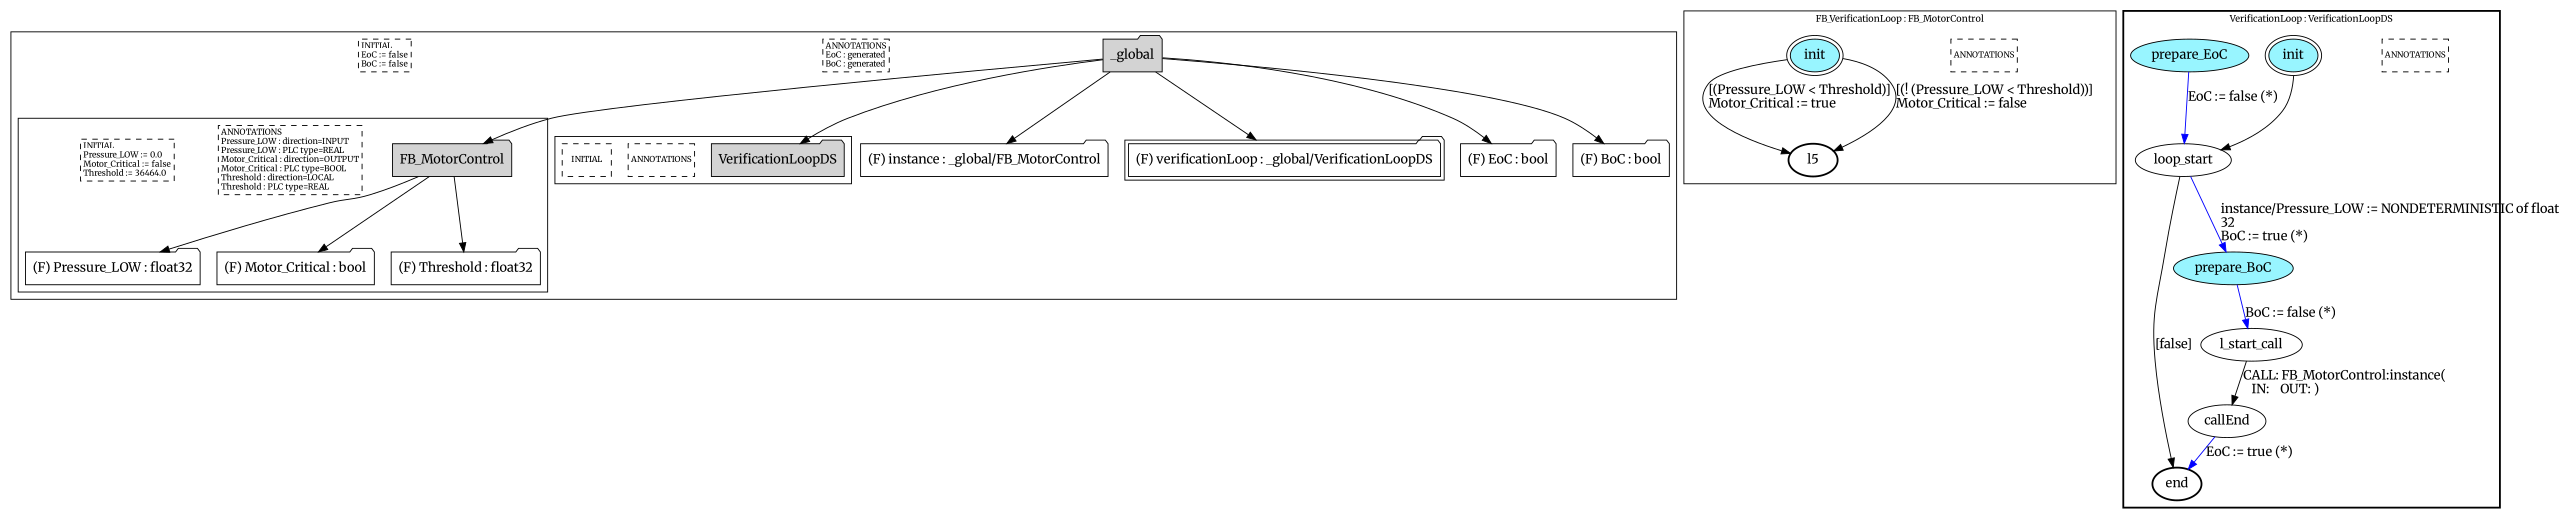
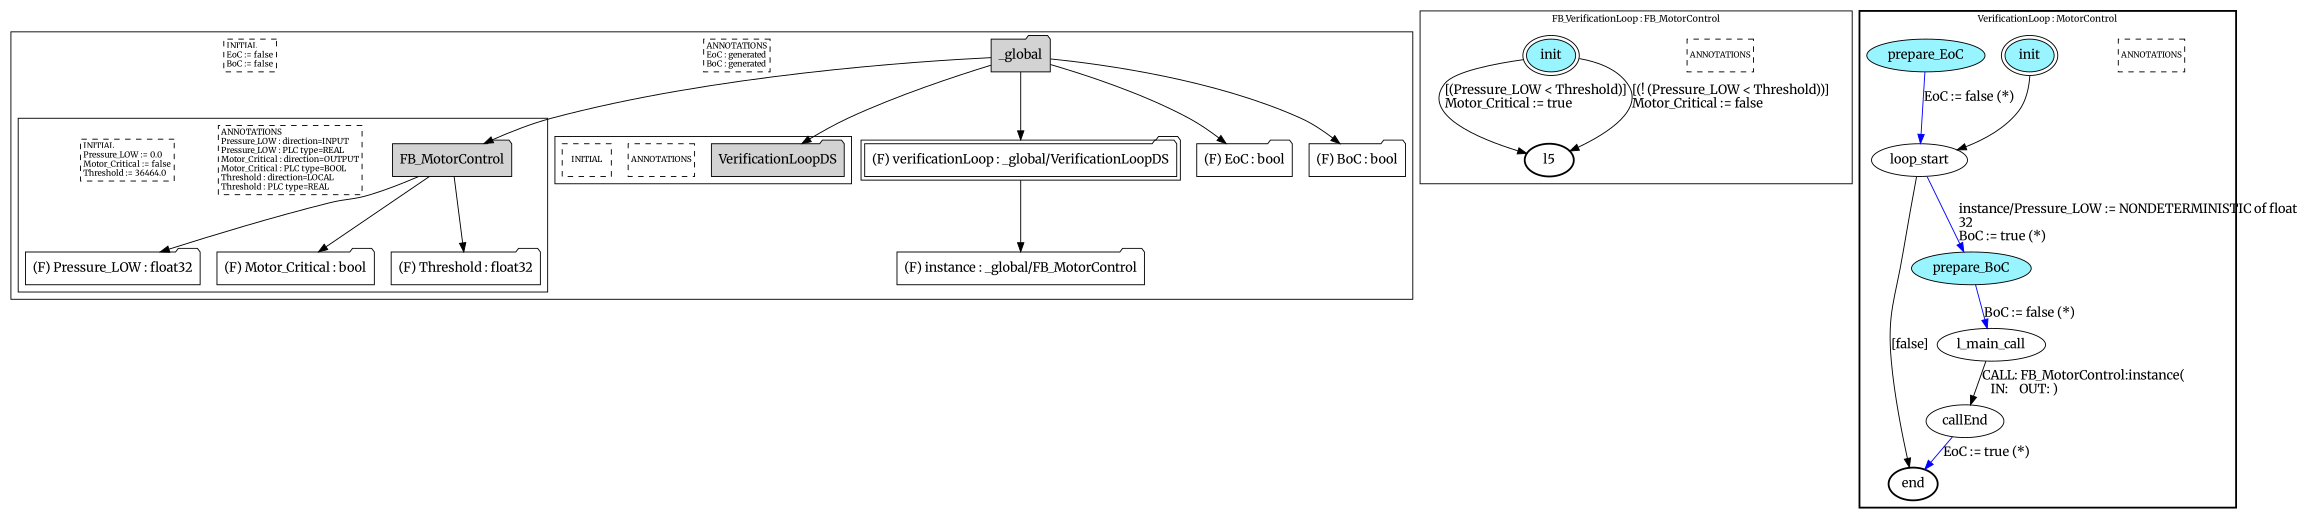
(2312, 20) -> (2048, 20)
(1062, 105) -> (1021, 211)
(2252, 345) -> (1991, 345)
